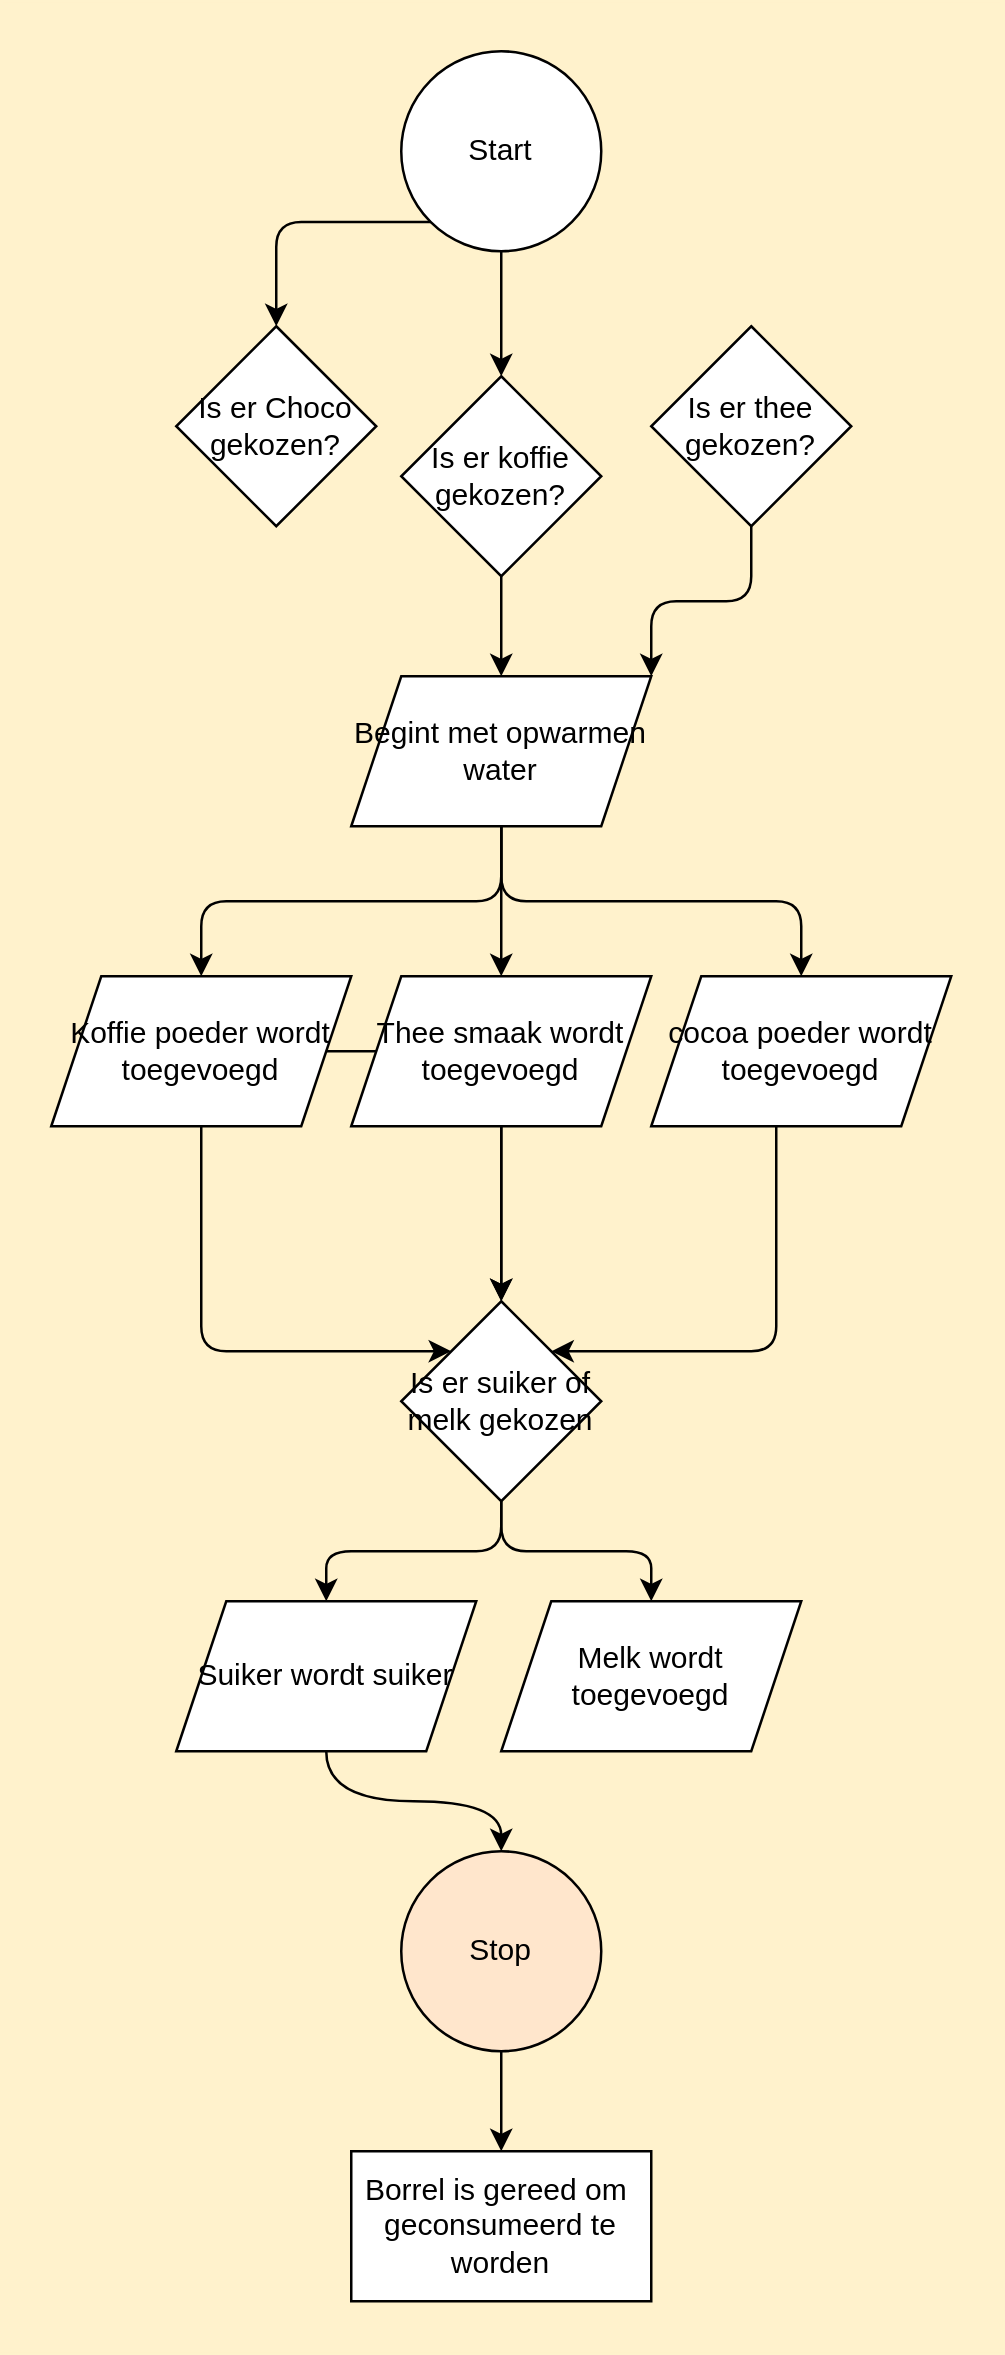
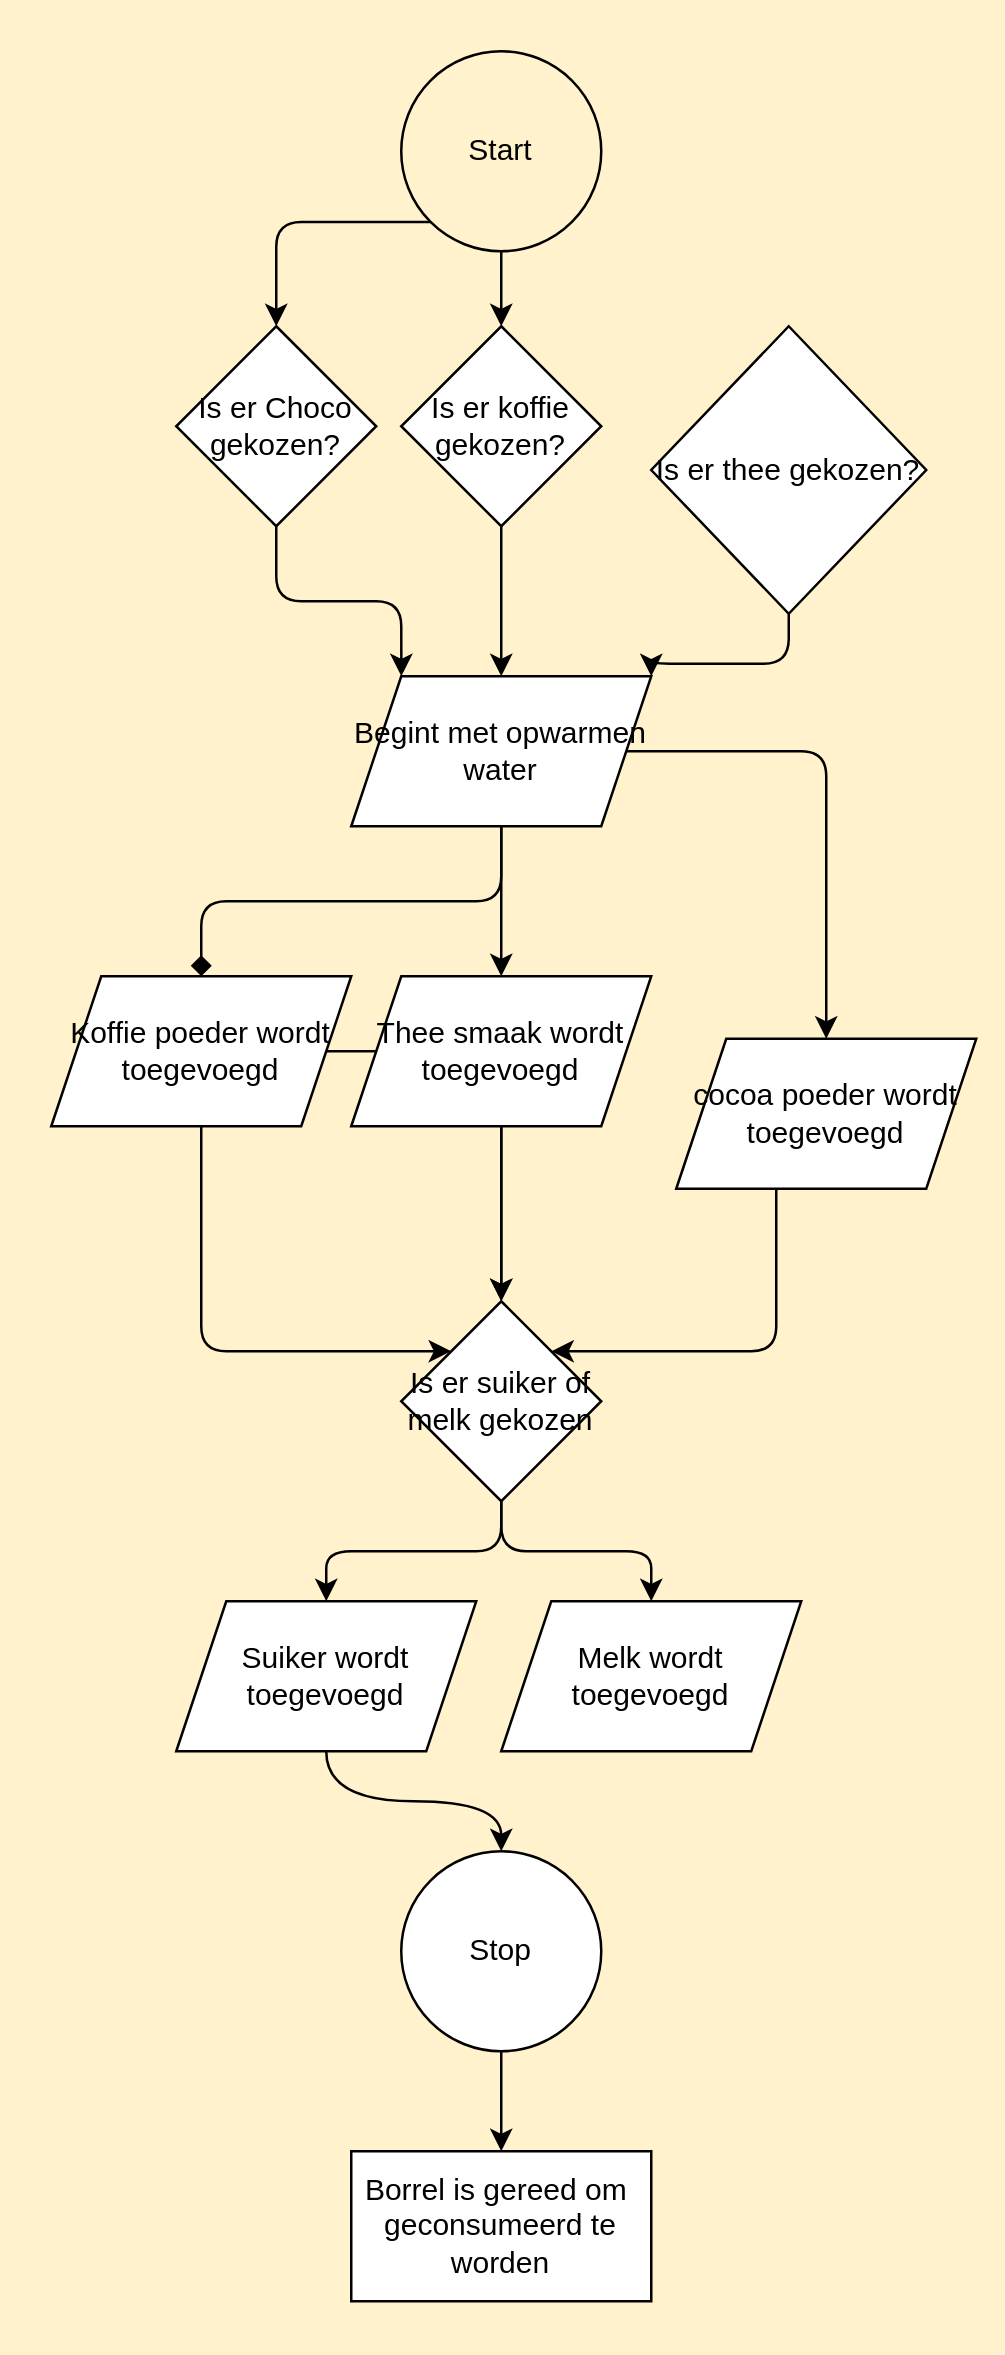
(501, 151) -> (501, 151)
(751, 426) -> (789, 470)
(501, 476) -> (501, 426)
none -> (330, 601)
(201, 957) -> (201, 956)
(801, 1051) -> (826, 1114)
(326, 1676) -> (326, 1676)
(501, 1951) -> (501, 1951)
